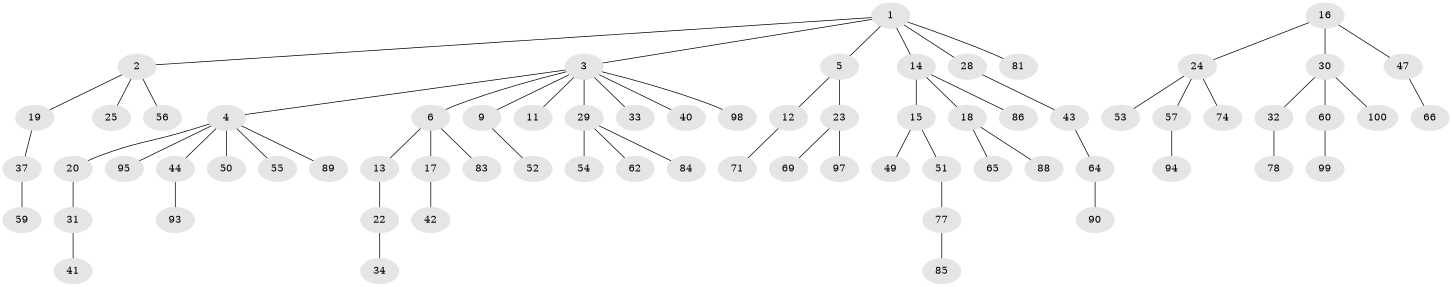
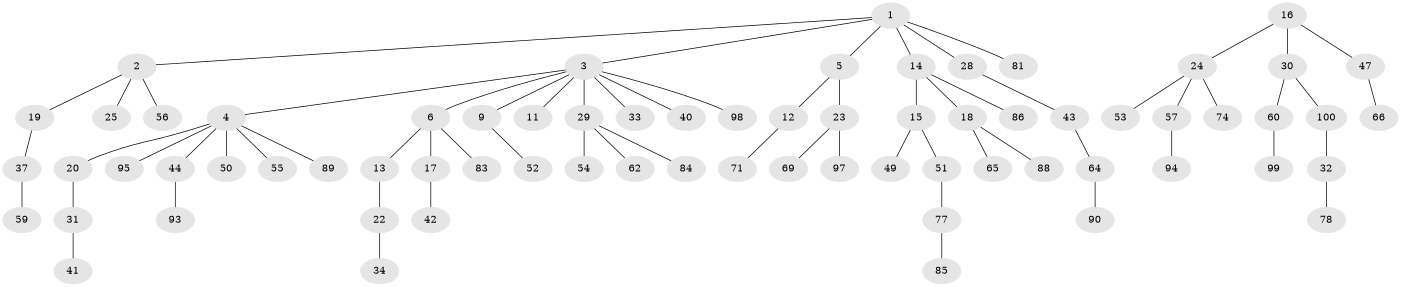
(1300, 92) -> (1326, 143)
